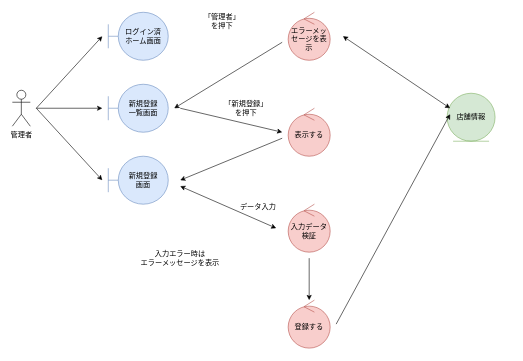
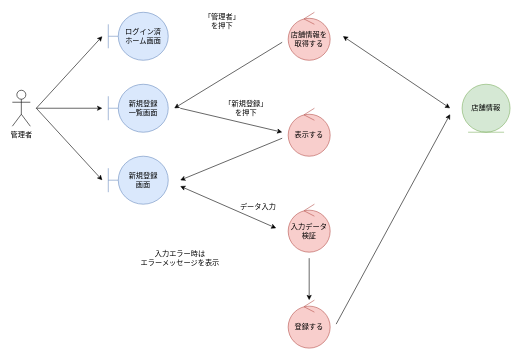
(309, 39) -> (309, 39)
(471, 117) -> (486, 108)
